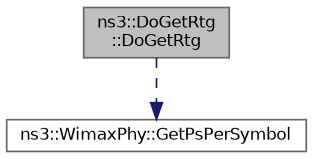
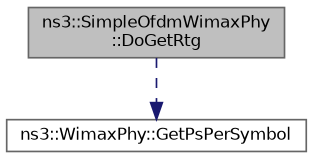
(156, 33) -> (156, 33)
